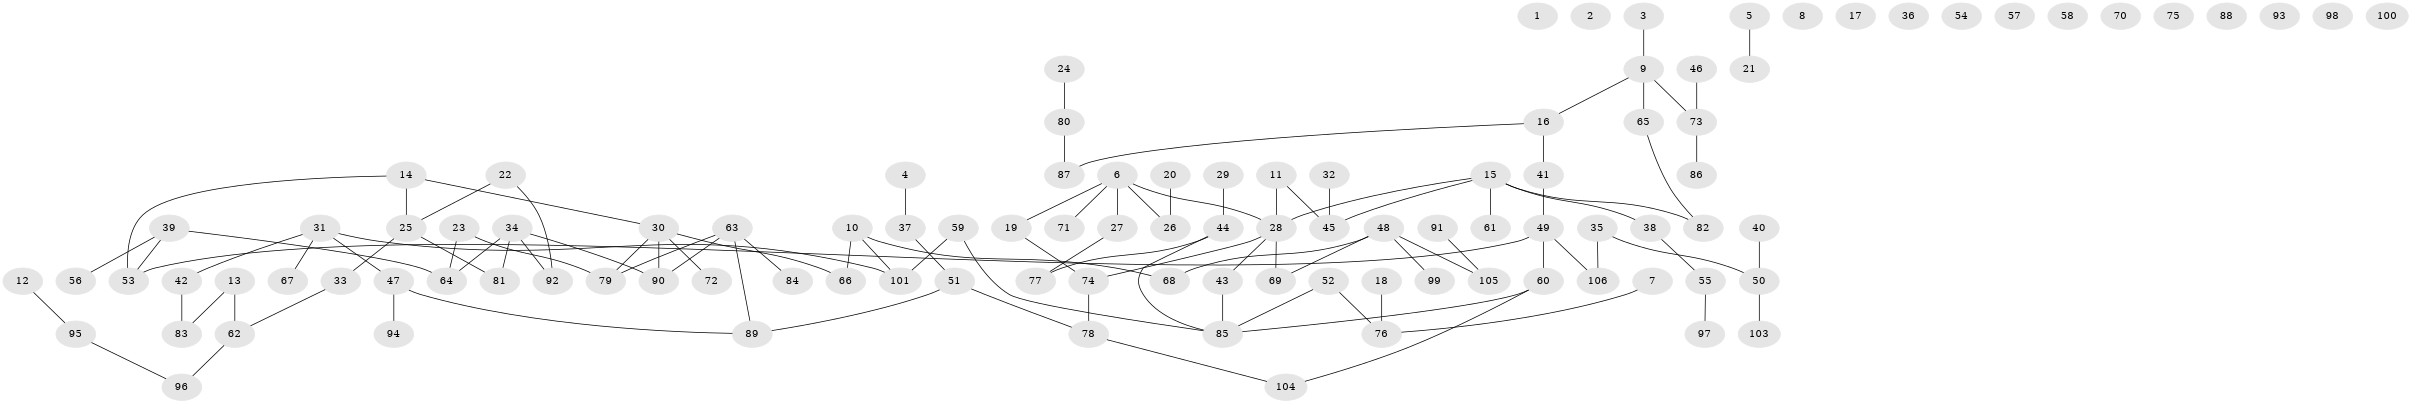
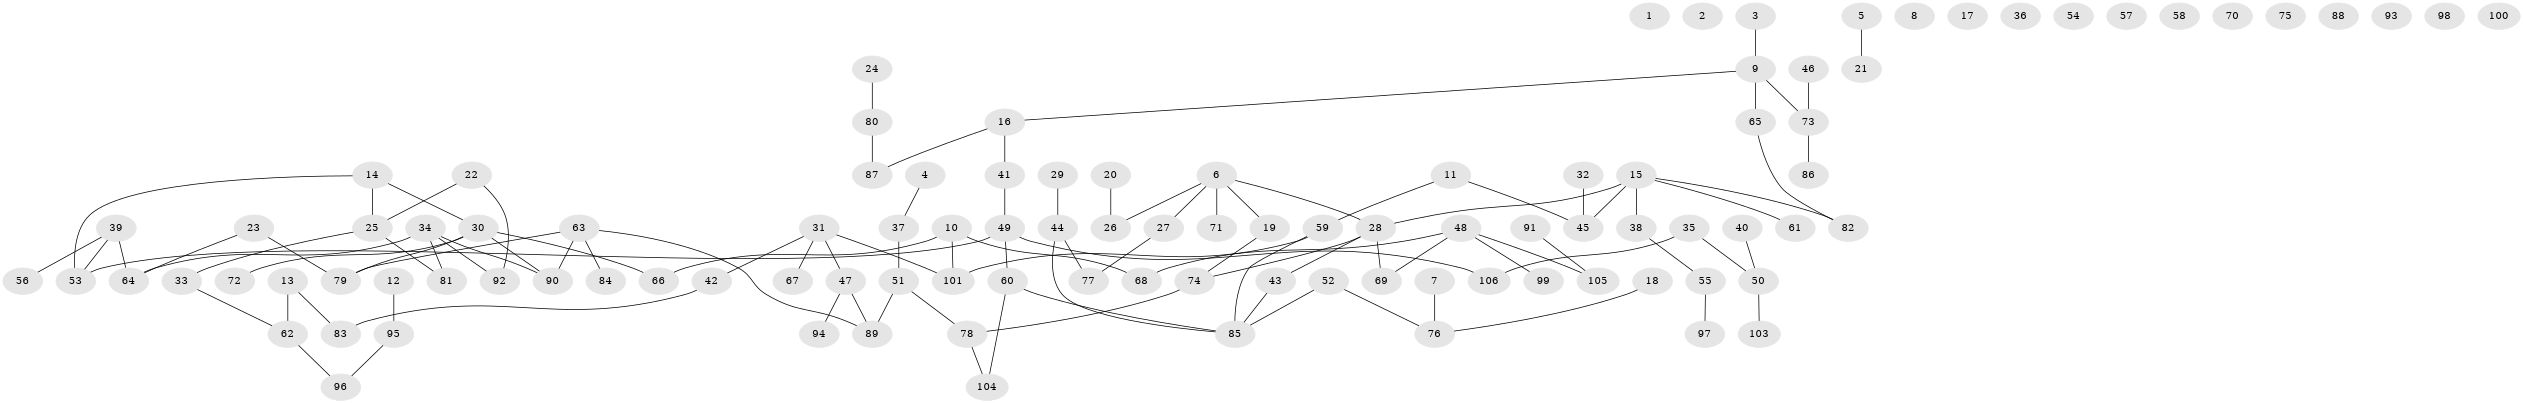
(1276, 202) -> (1386, 200)
